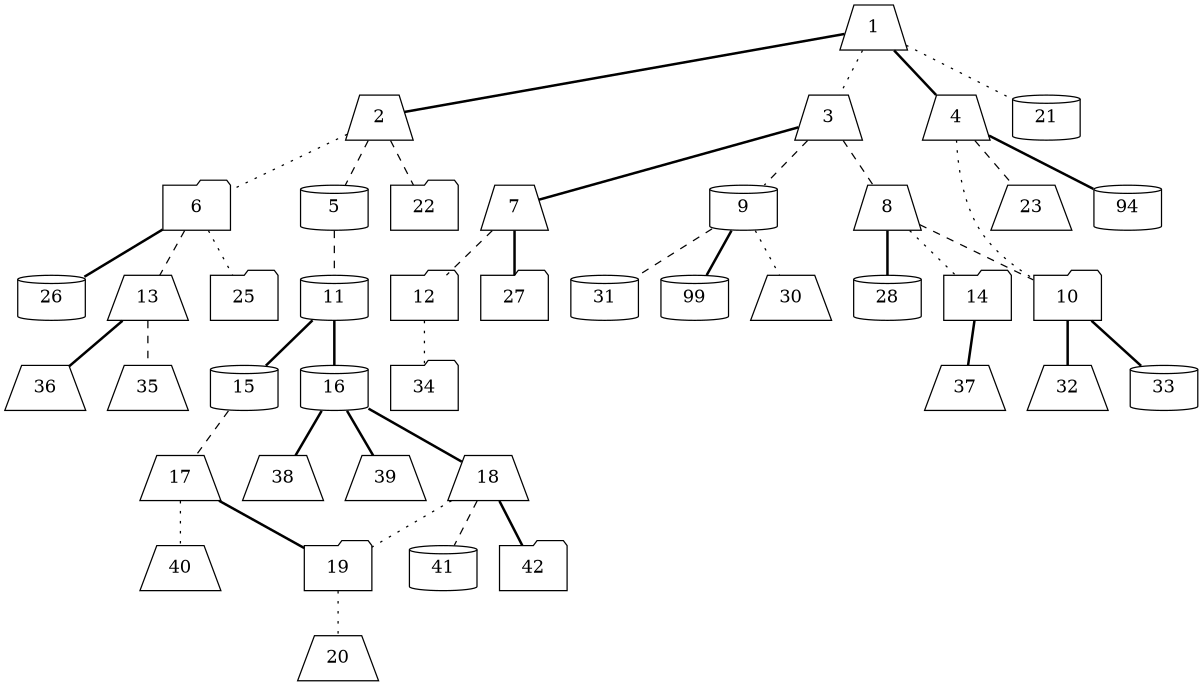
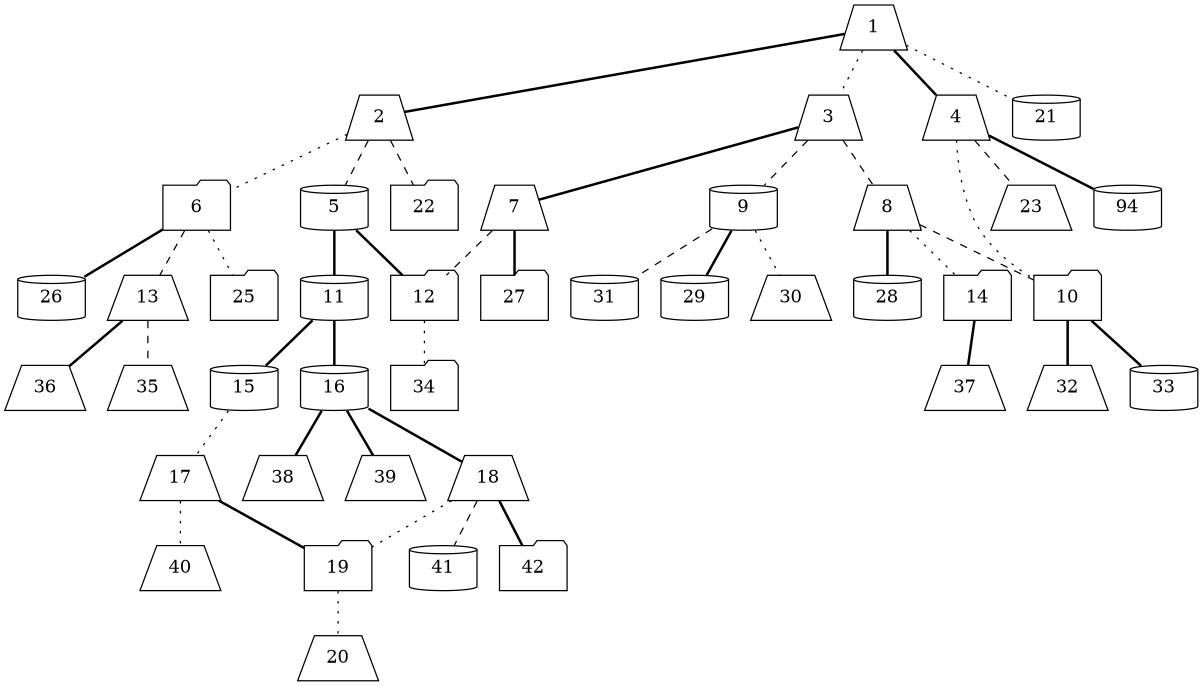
(334, 253) -> (334, 253)
none -> (379, 253)
(695, 298) -> (695, 298)
(212, 433) -> (212, 433)
